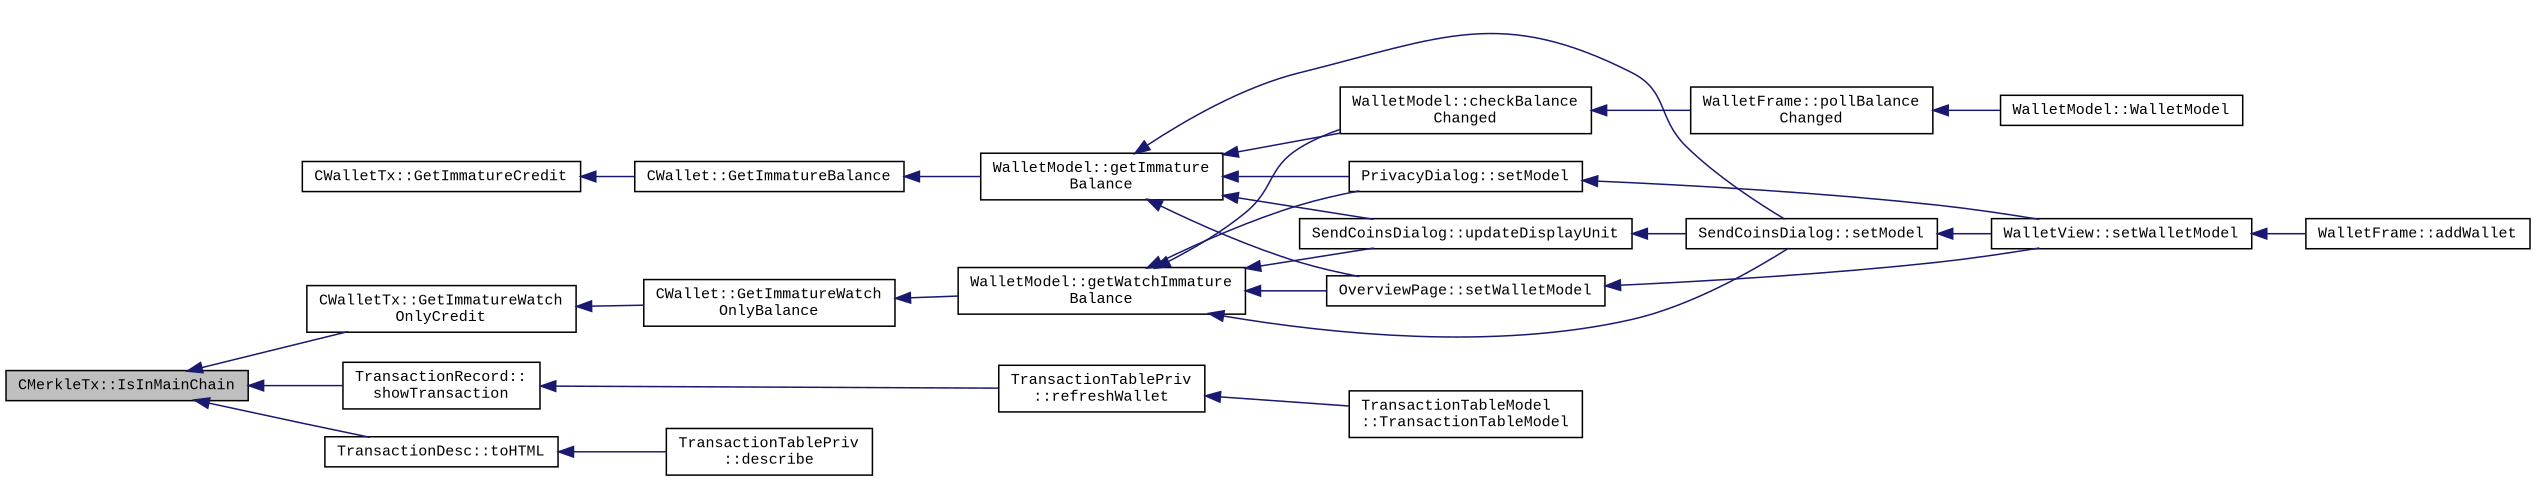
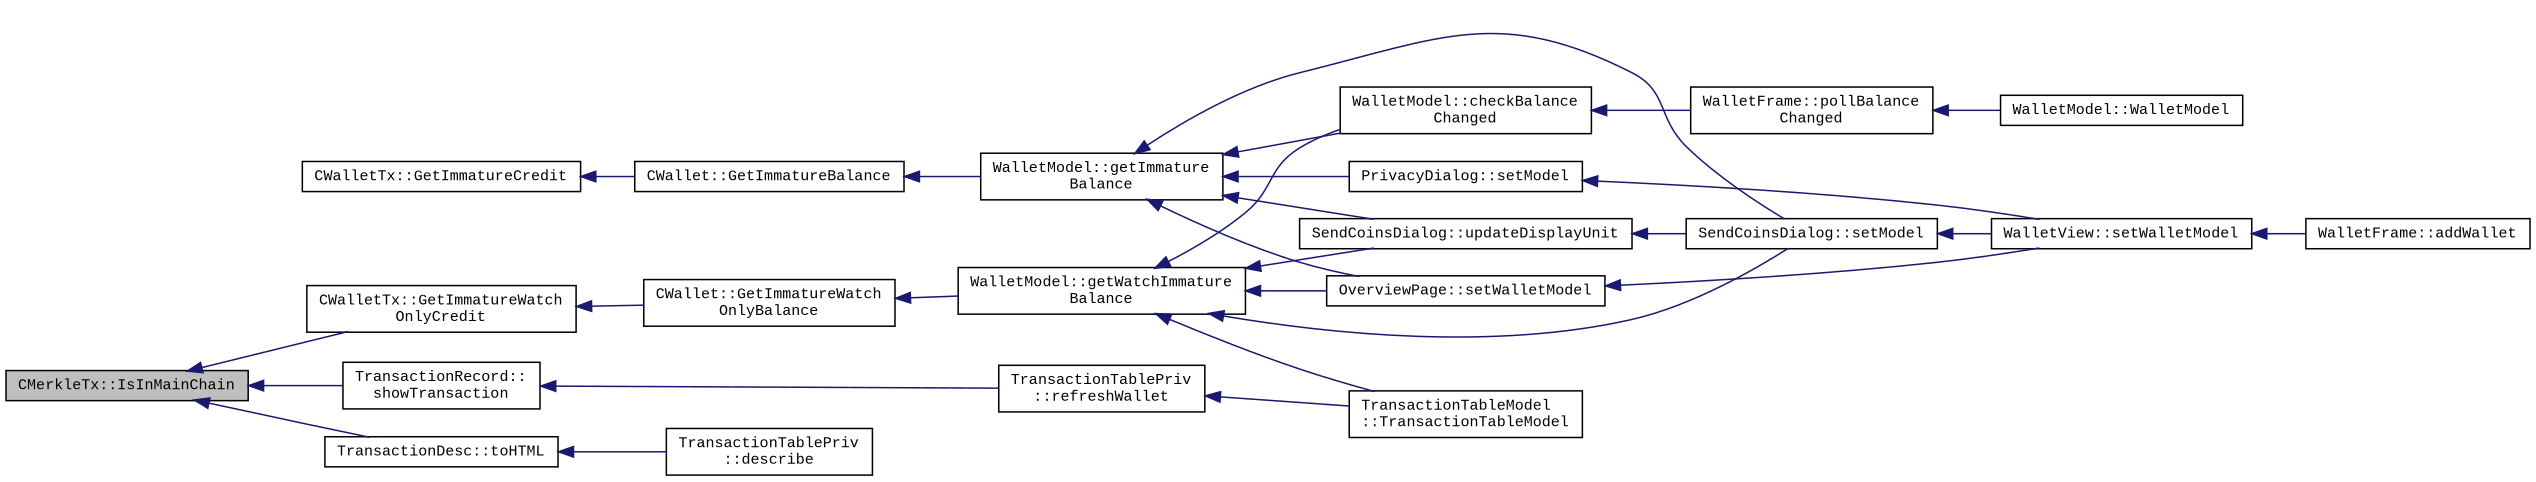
(1258, 219) -> (1271, 359)
